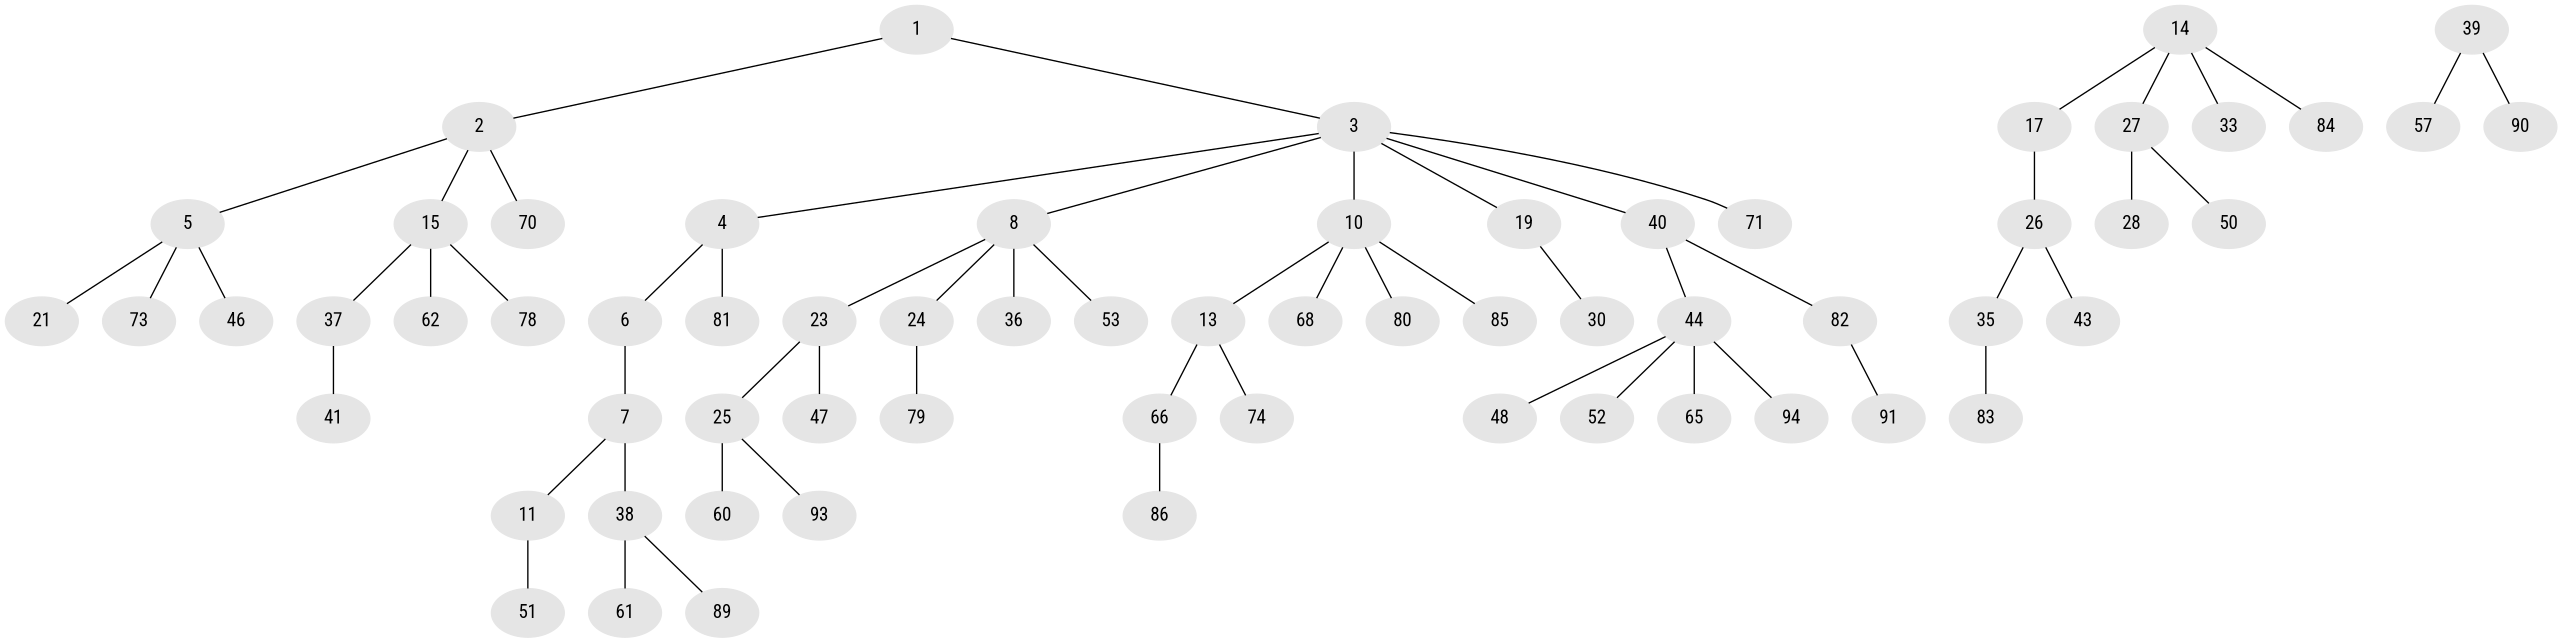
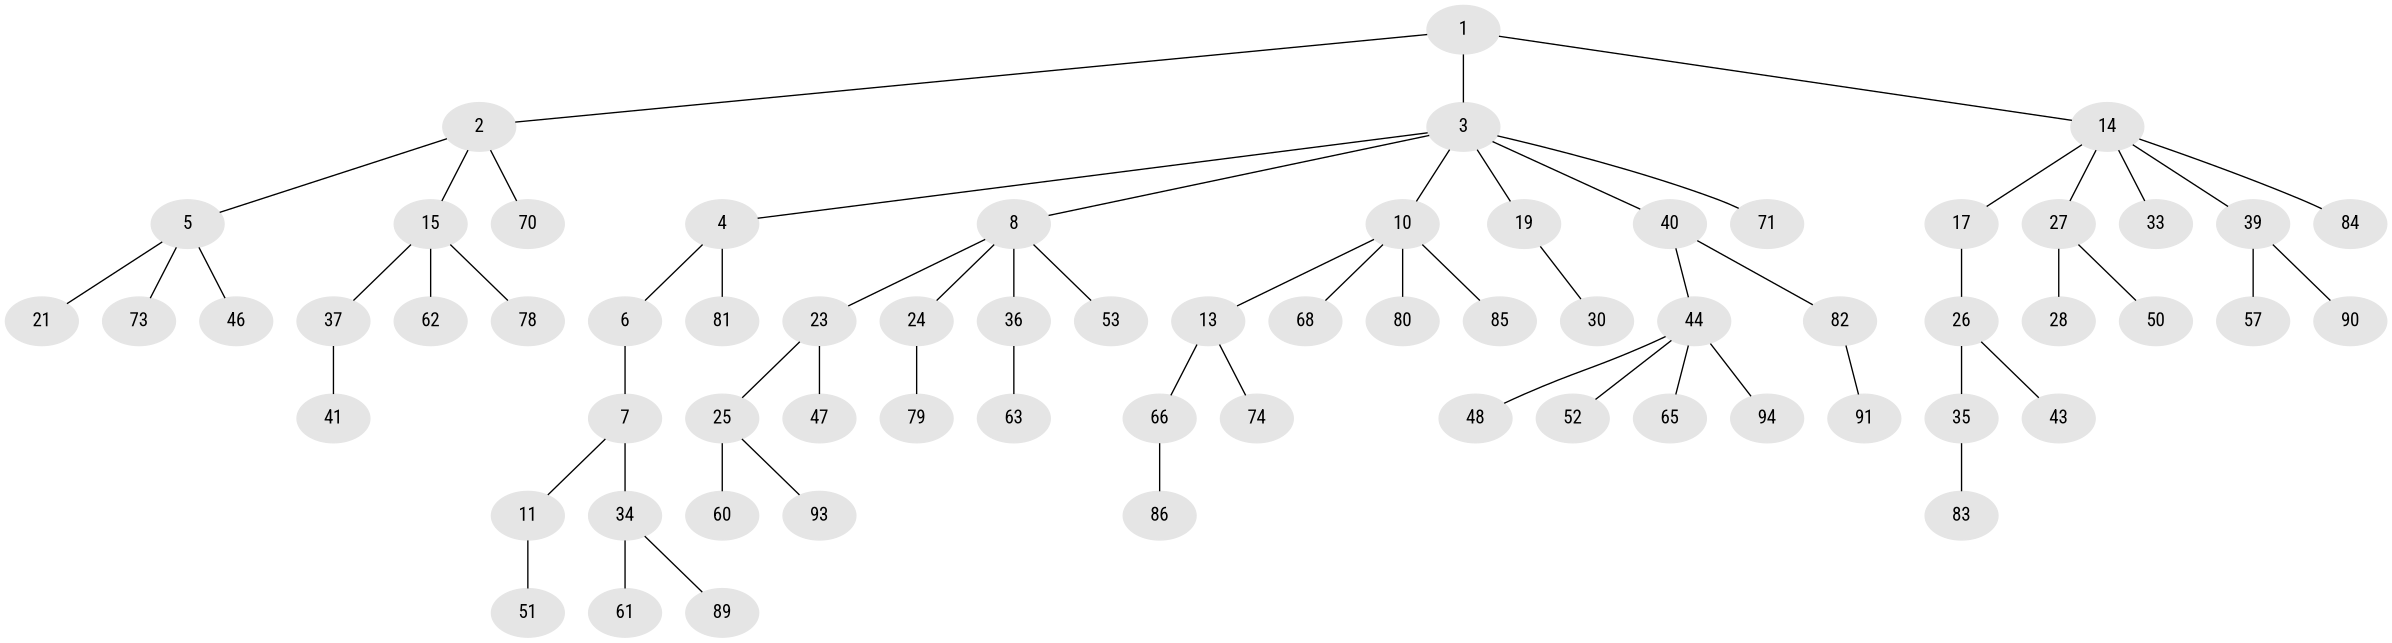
none -> (1785, 78)
none -> (2180, 176)
none -> (1014, 418)
(625, 516) -> (625, 516)
